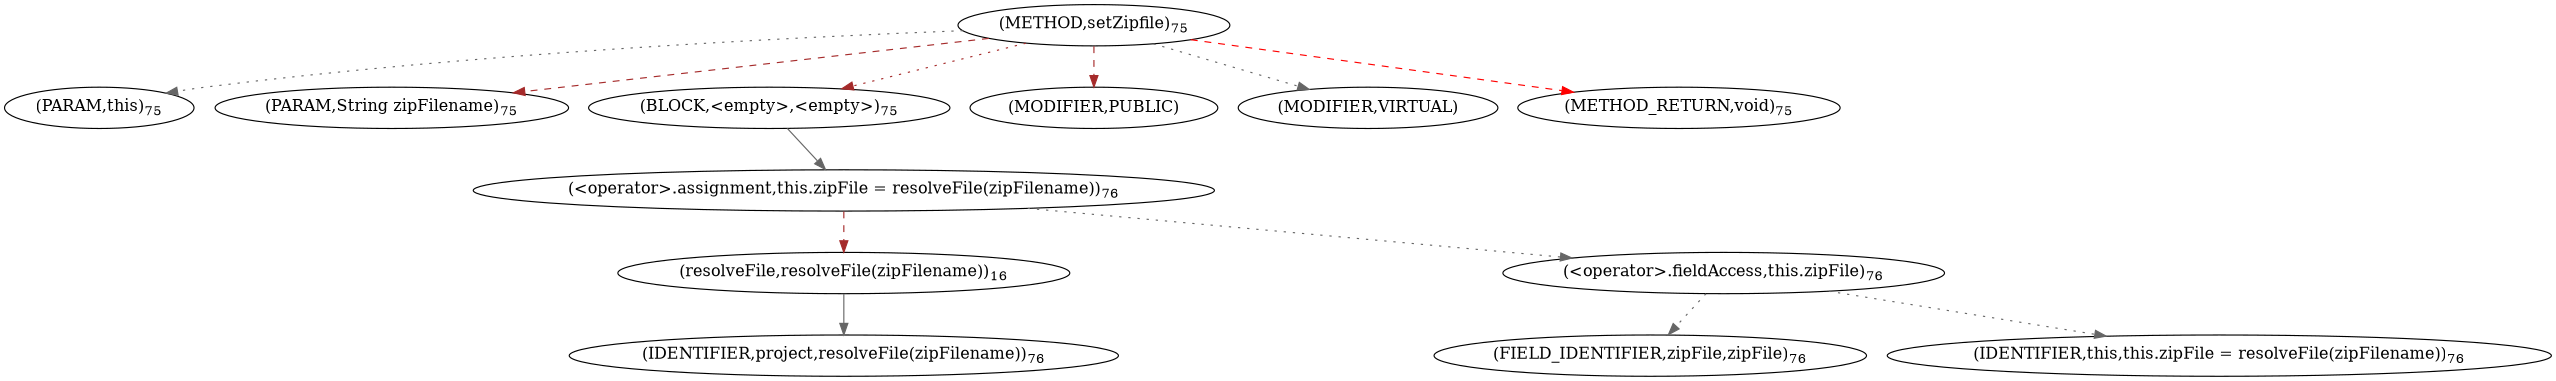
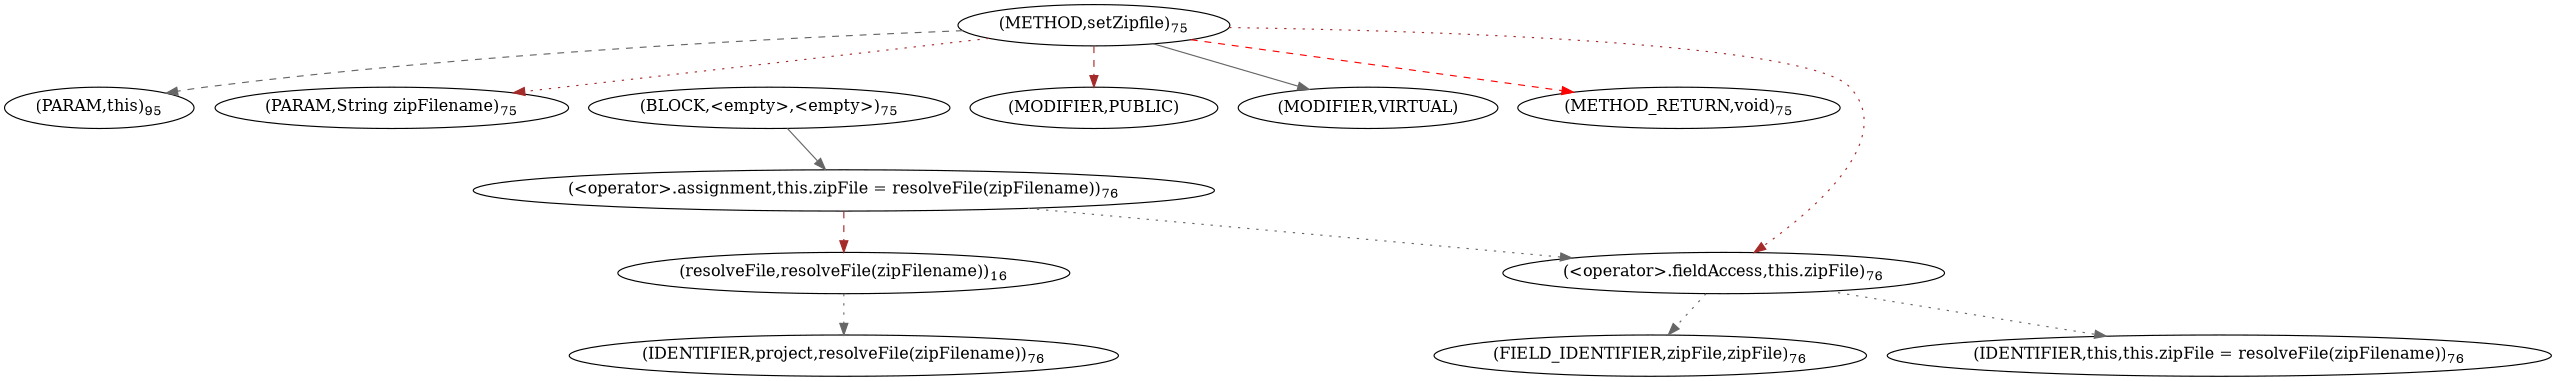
(570, 52) -> (570, 52)
(757, 65) -> (757, 65)
(939, 65) -> (1643, 46)
(1226, 65) -> (1226, 65)
(154, 106) -> (154, 106)
(844, 309) -> (844, 309)
